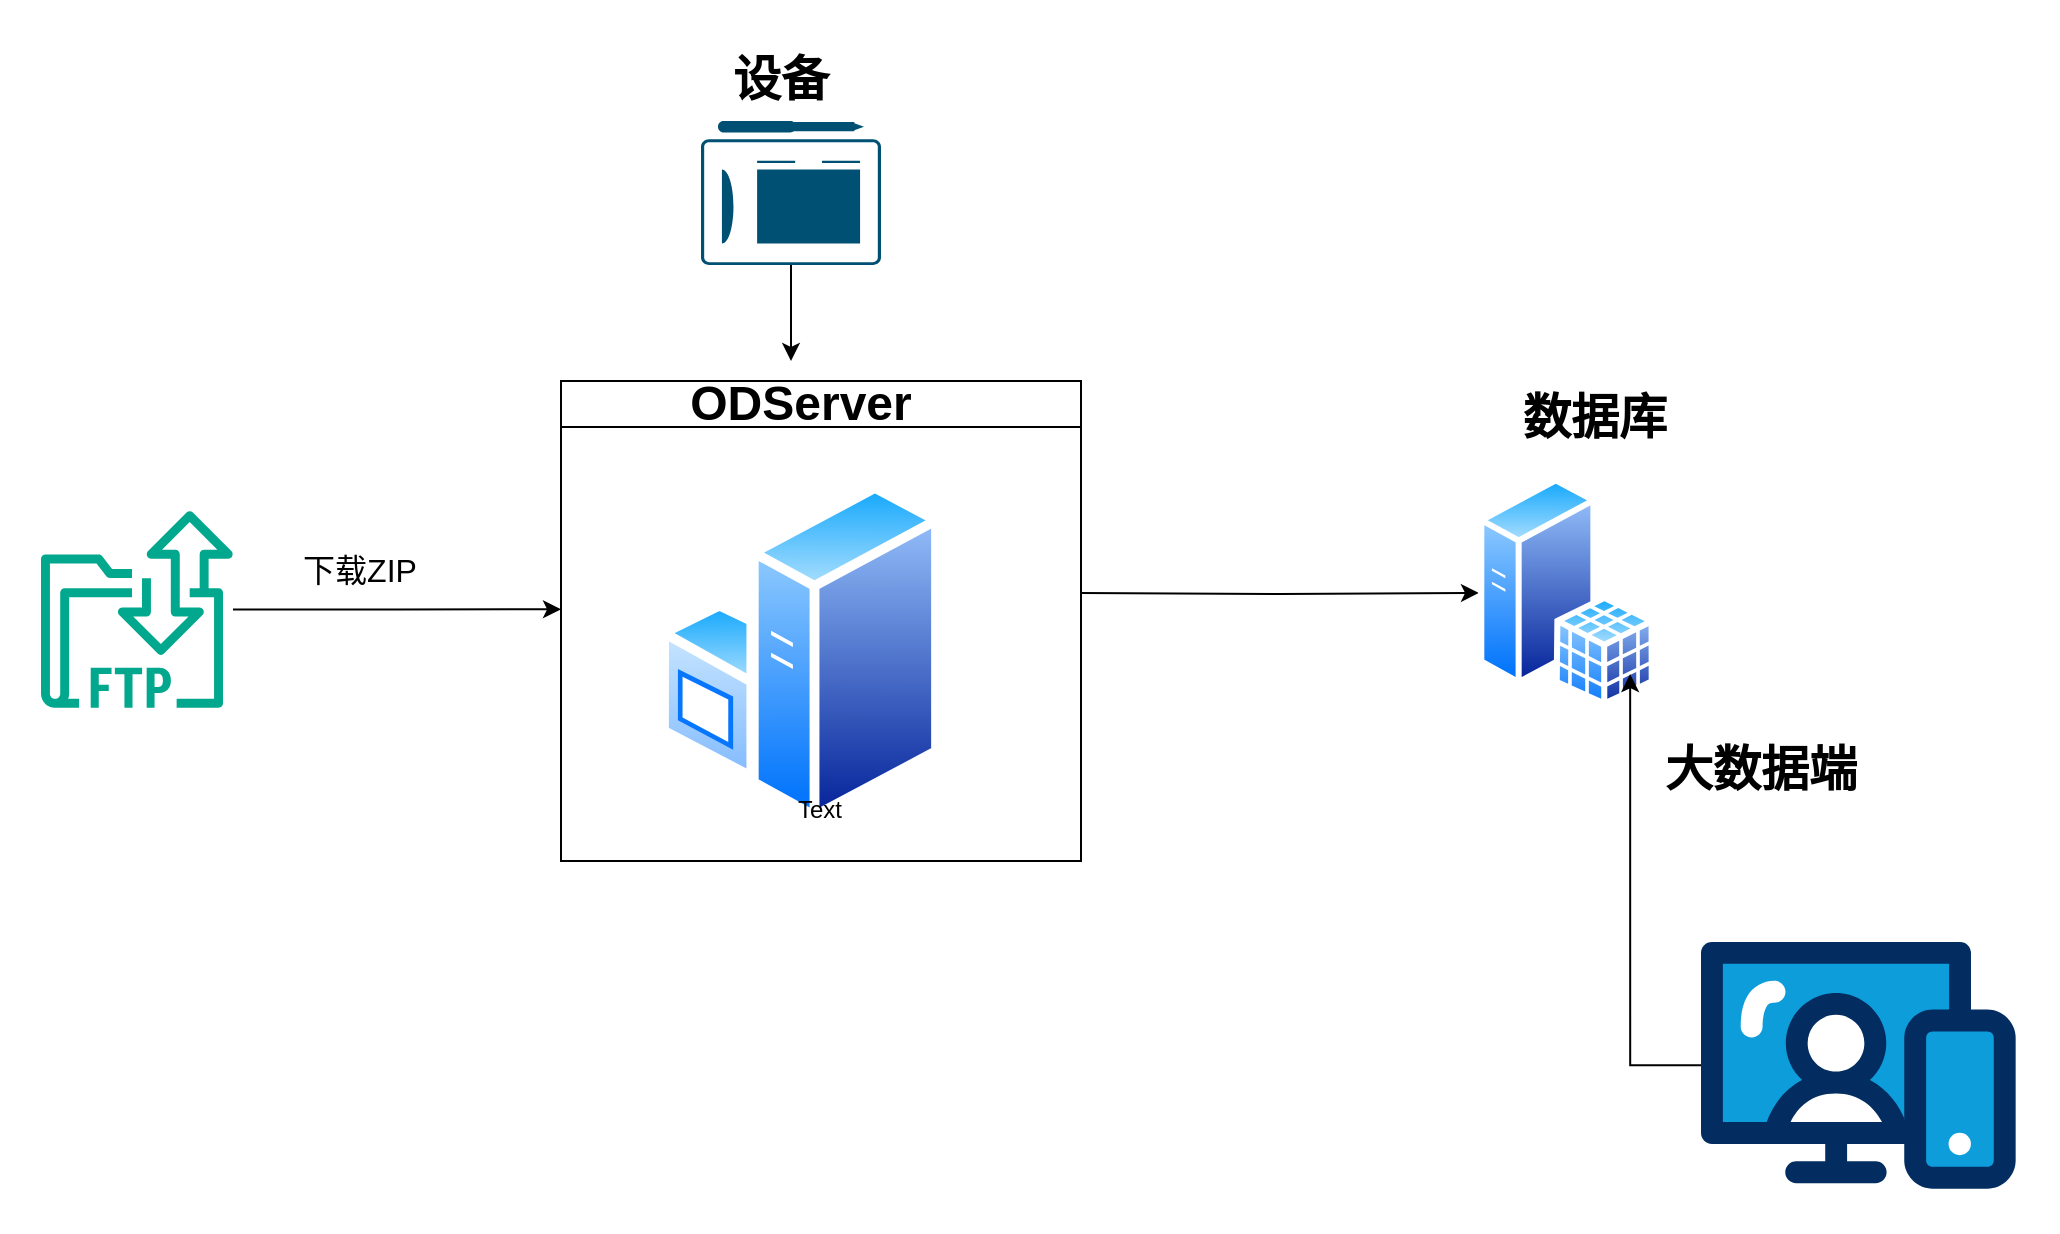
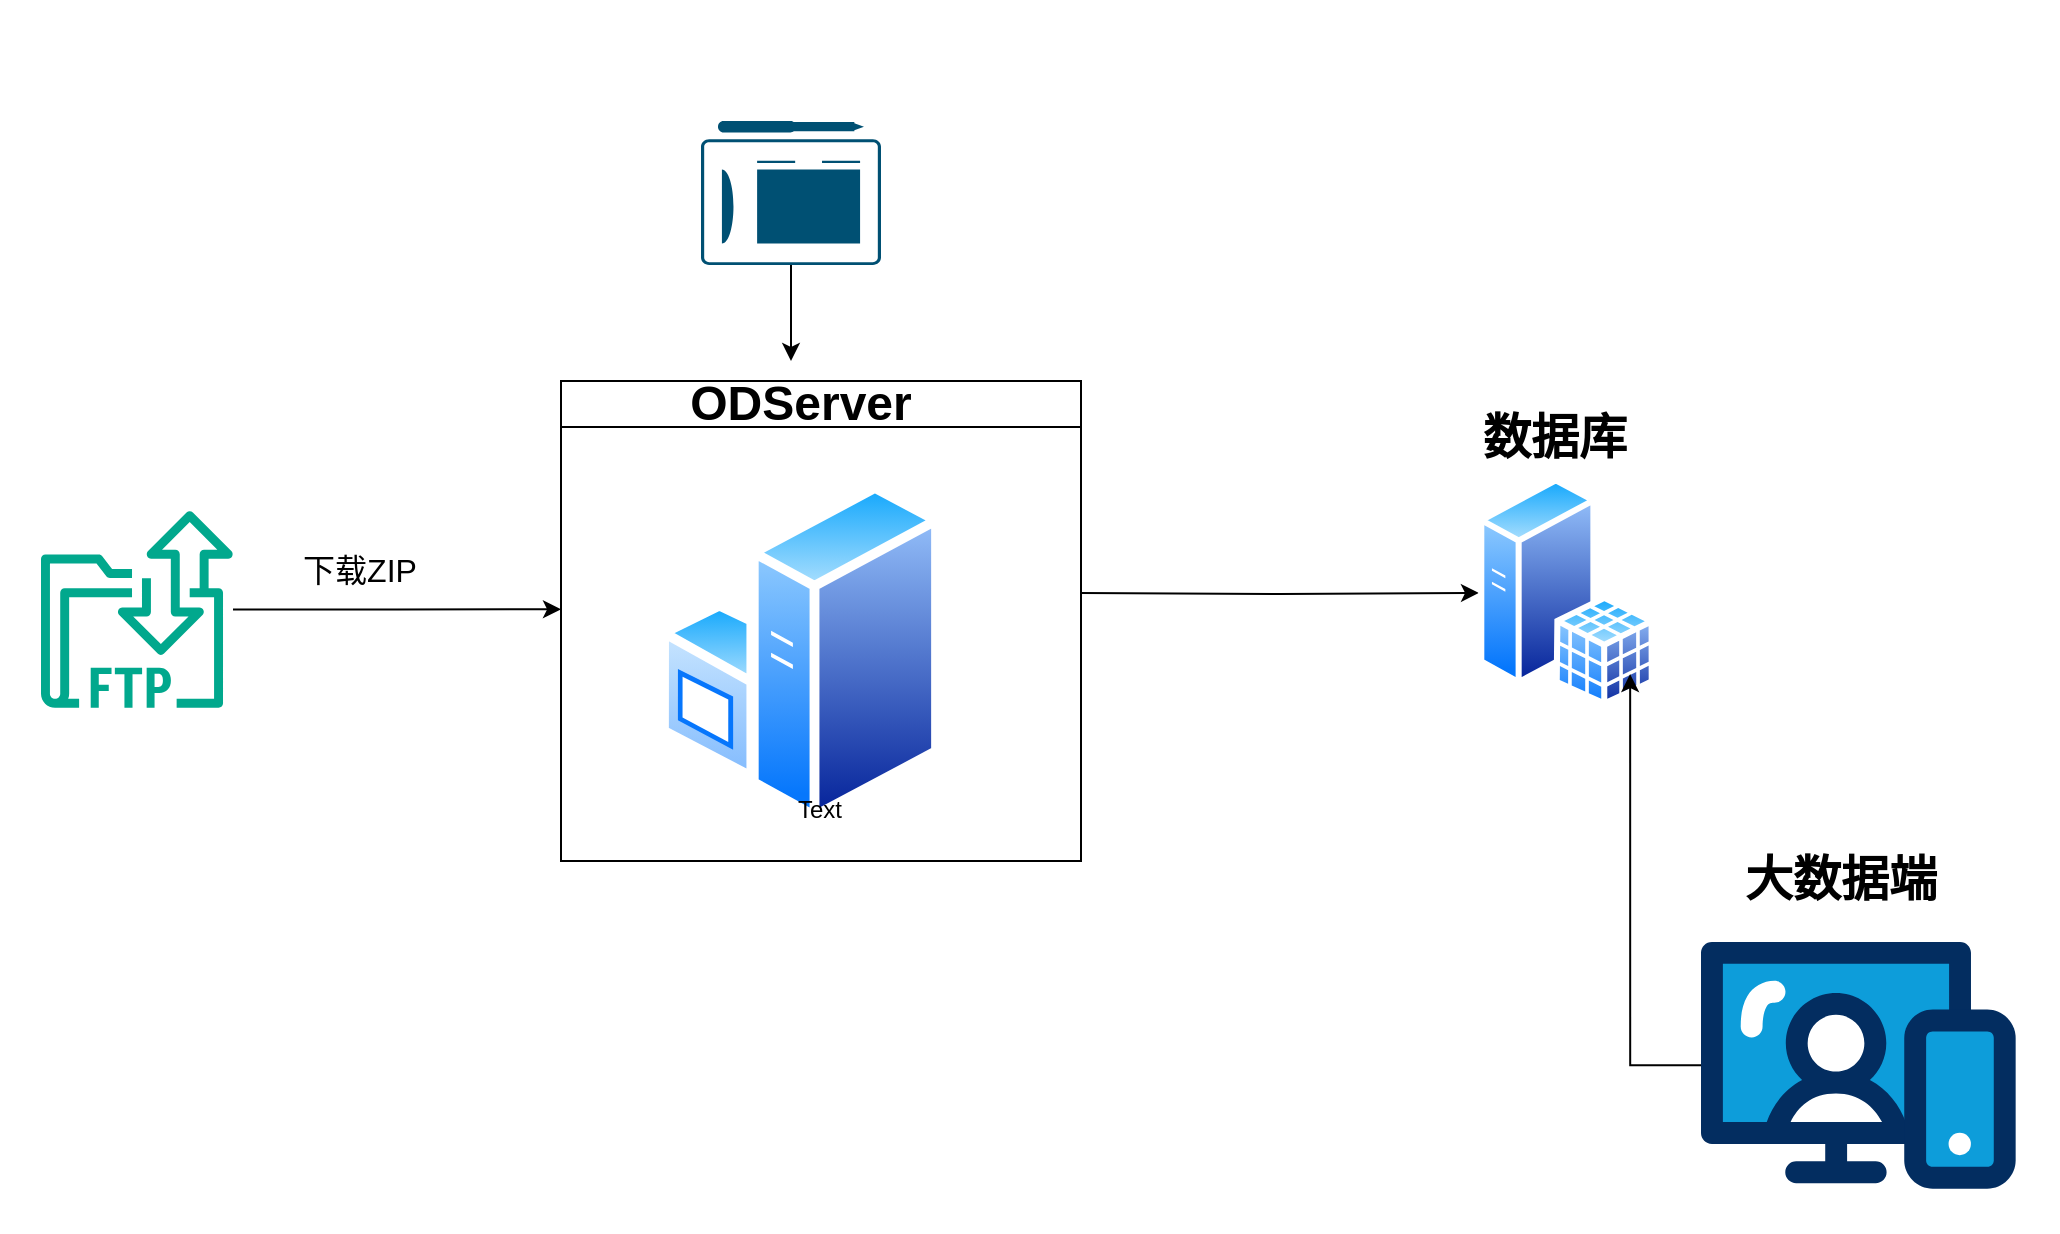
(781, 81) -> none
(1595, 418) -> (1555, 438)
(1761, 771) -> (1841, 881)
